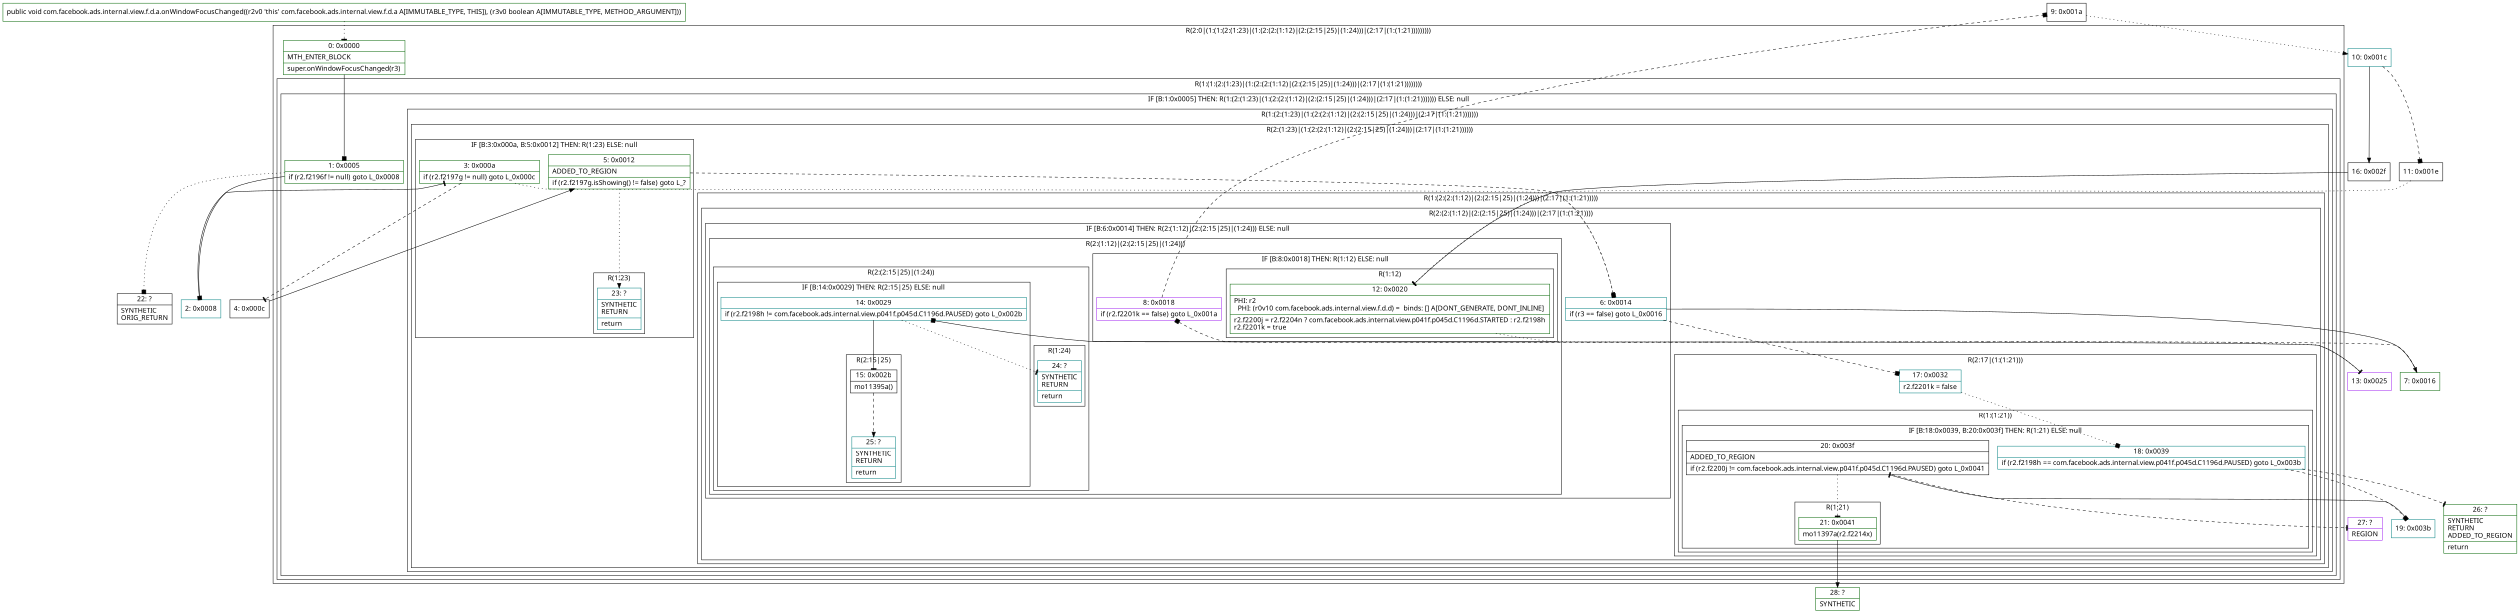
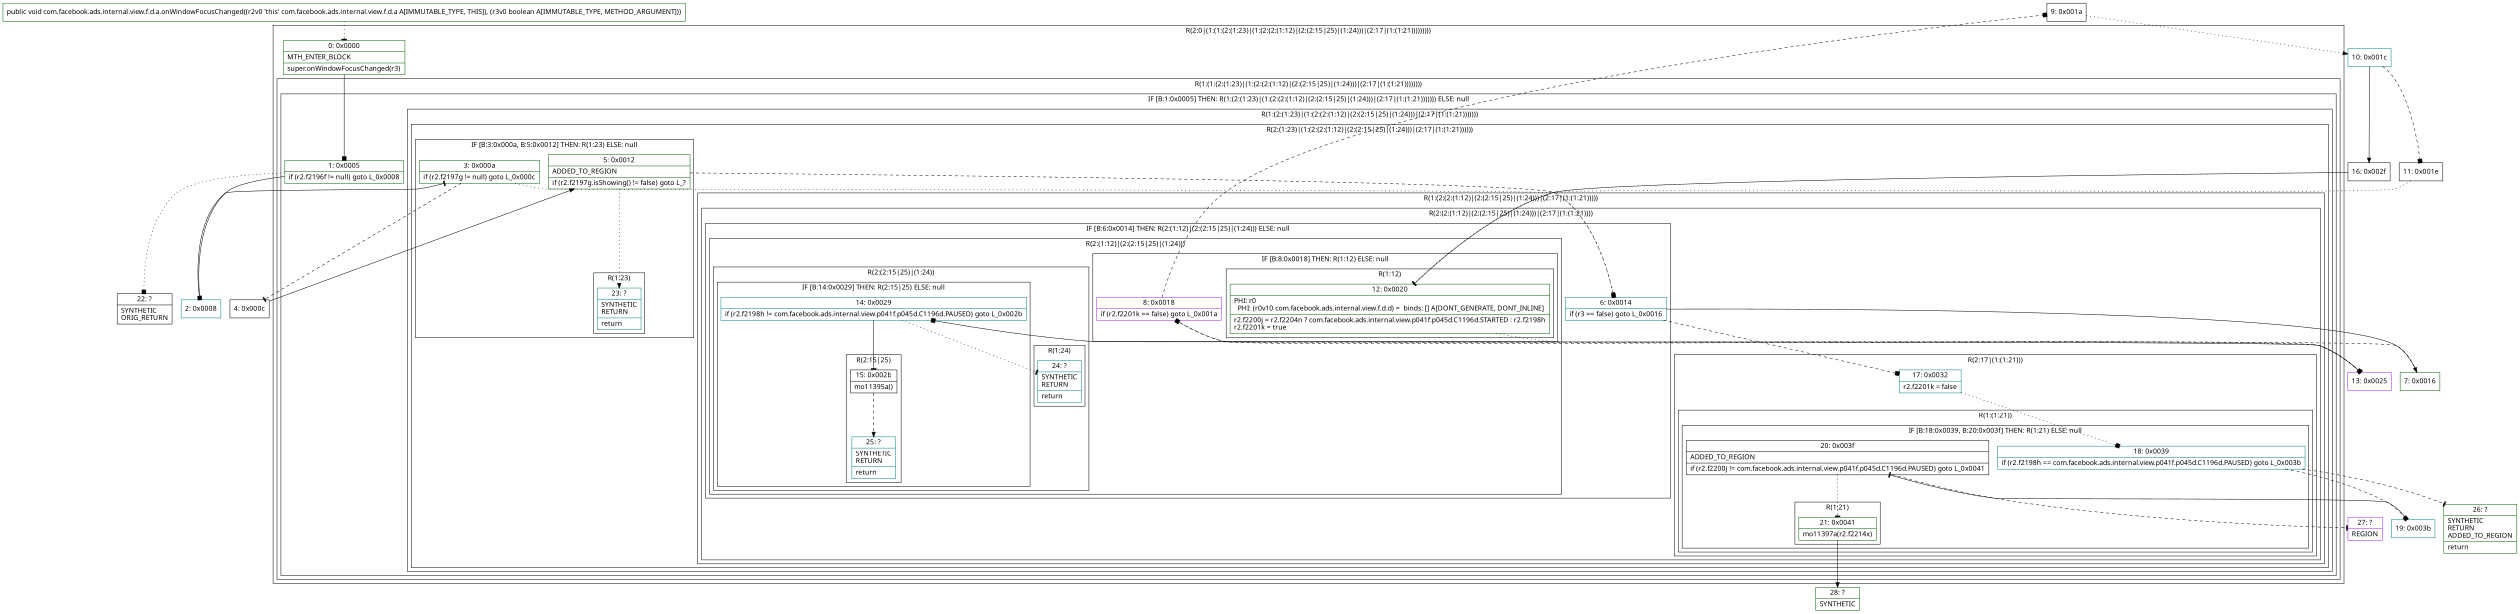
(1246, 301) -> (1246, 301)
none -> (1768, 343)
